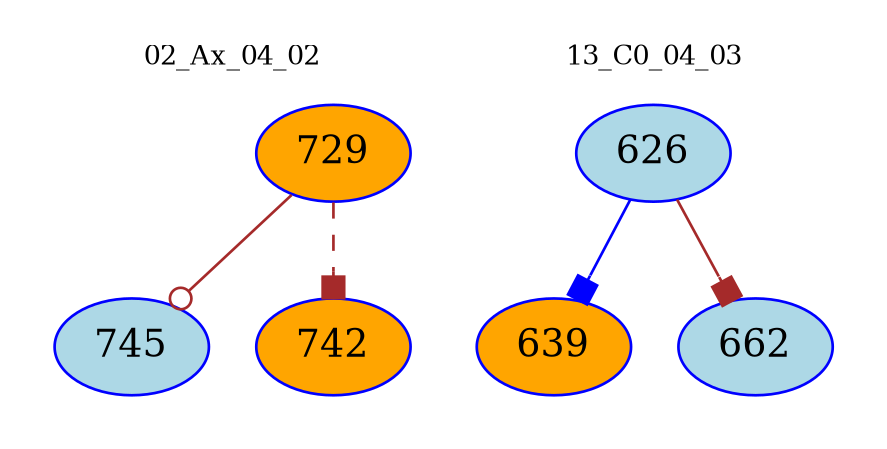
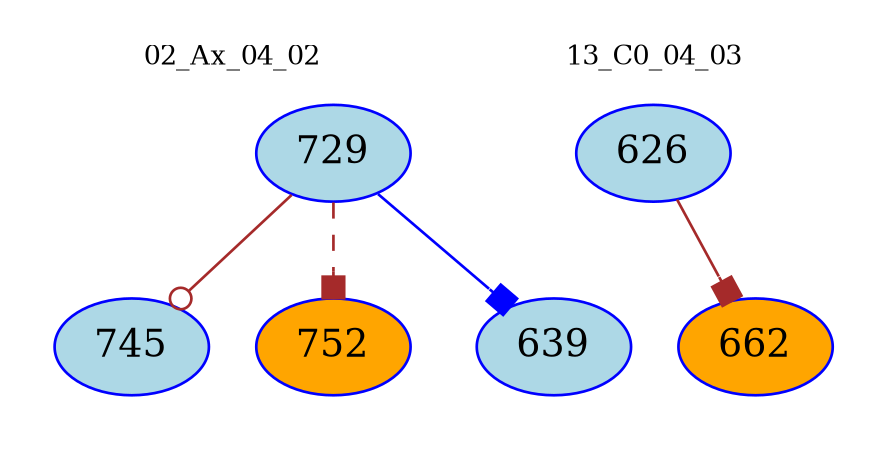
(333, 153) -> (333, 153)
(610, 237) -> (414, 225)
(333, 347) -> (333, 347)
(554, 347) -> (554, 347)
(756, 347) -> (756, 347)
